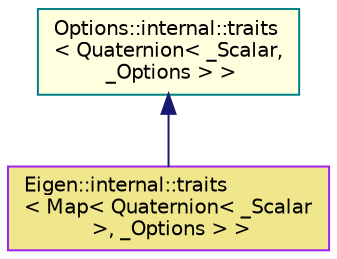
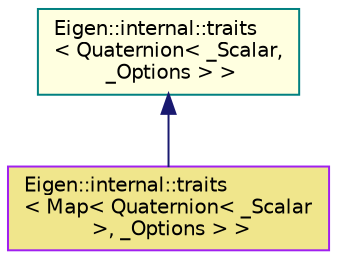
(169, 52) -> (169, 52)
